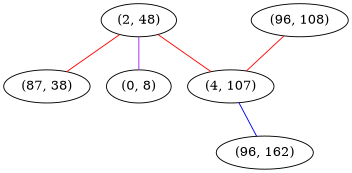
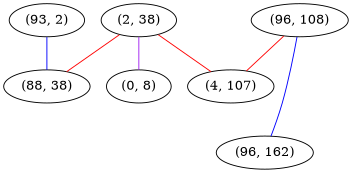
none -> (47, 20)
(139, 20) -> (139, 20)
(47, 86) -> (47, 86)
(248, 120) -> (286, 87)
